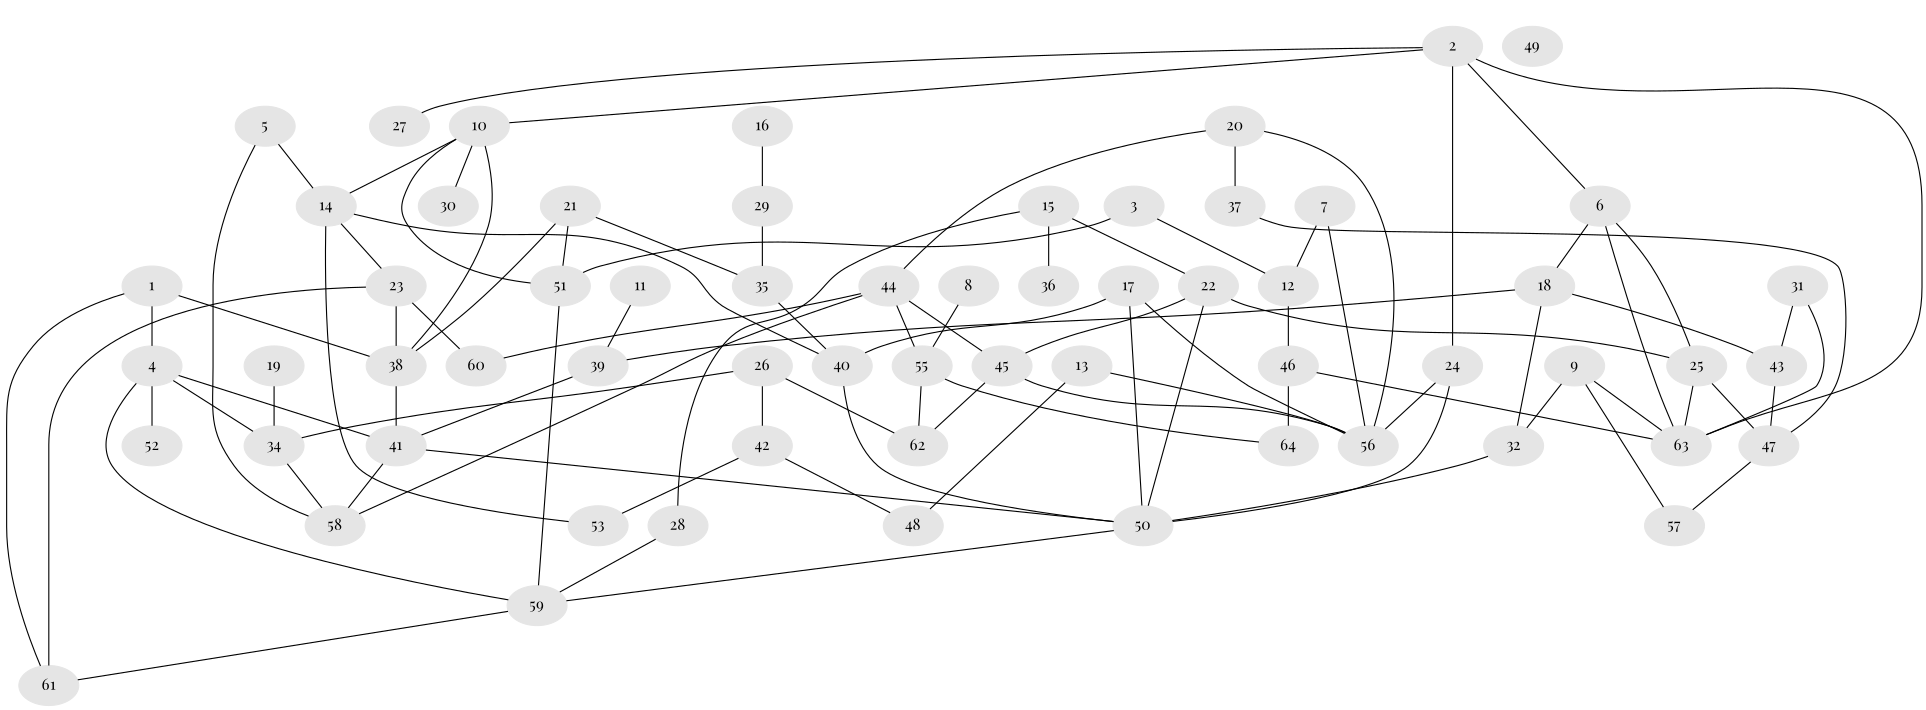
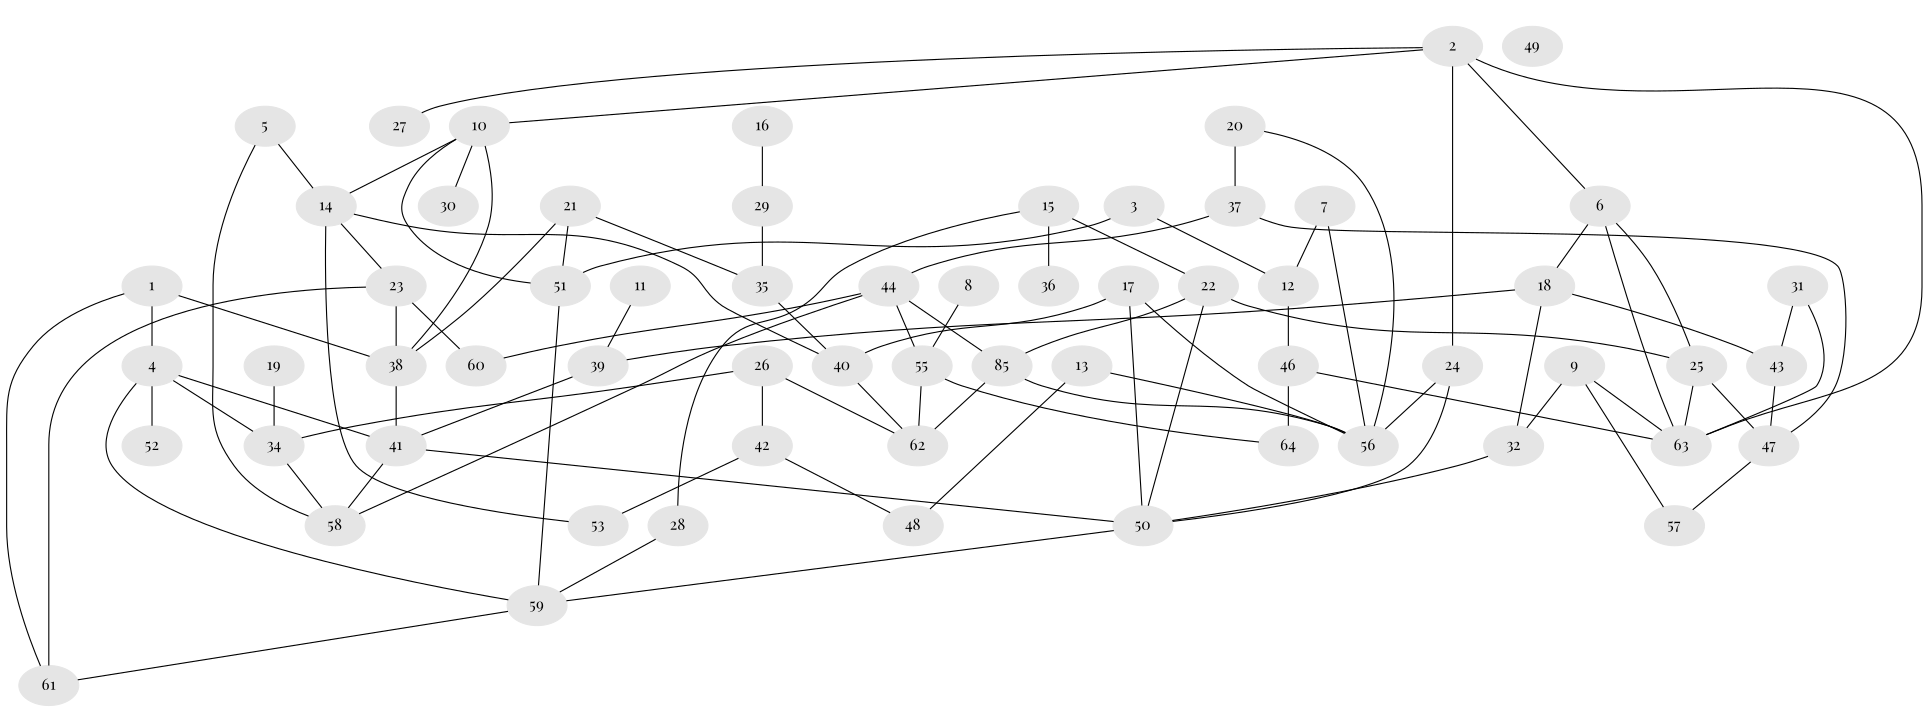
(1041, 172) -> (1060, 243)
(1002, 366) -> (1002, 366)
(957, 497) -> (880, 406)
